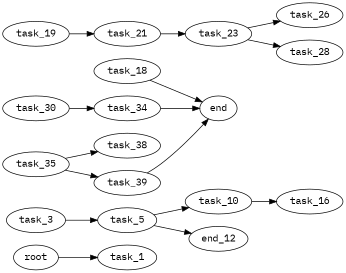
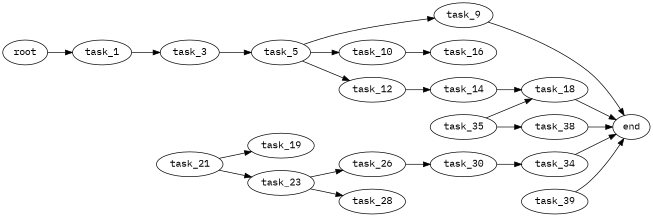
none -> (463, 15)
(78, 34) -> (232, 156)
none -> (142, 52)
none -> (463, 90)
none -> (597, 127)
none -> (414, 164)
(78, 173) -> (506, 110)
(218, 239) -> (372, 90)
